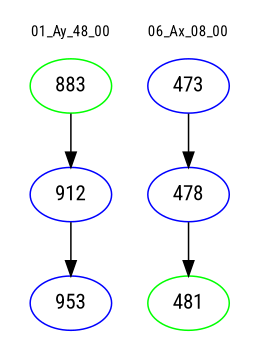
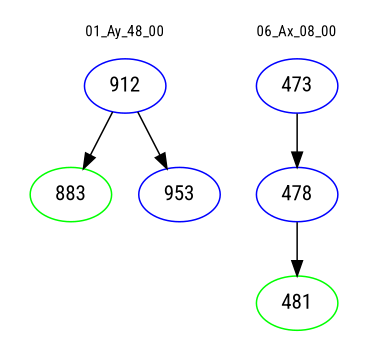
(71, 133) -> (102, 134)
